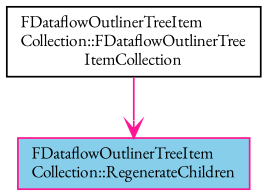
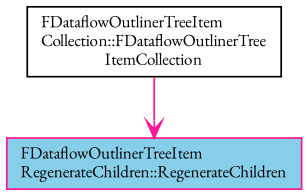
(134, 164) -> (154, 164)
